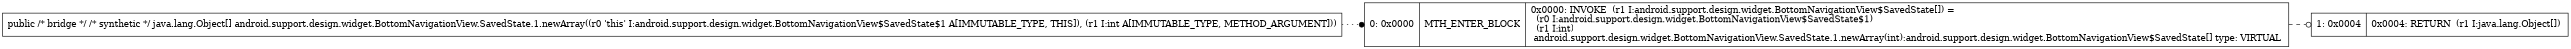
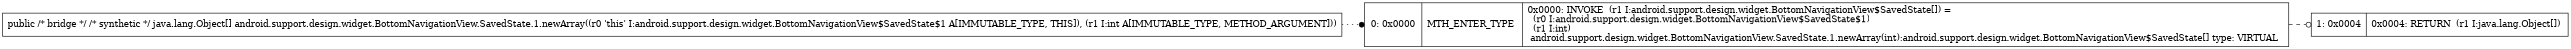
(1472, 24) -> (1471, 24)
